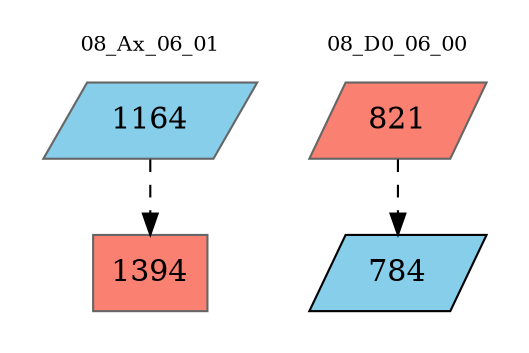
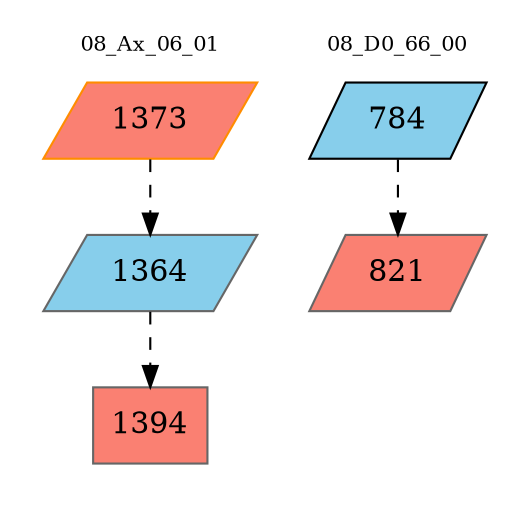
(398, 46) -> (398, 46)
(150, 121) -> (150, 273)
none -> (150, 121)
(398, 186) -> (398, 186)
